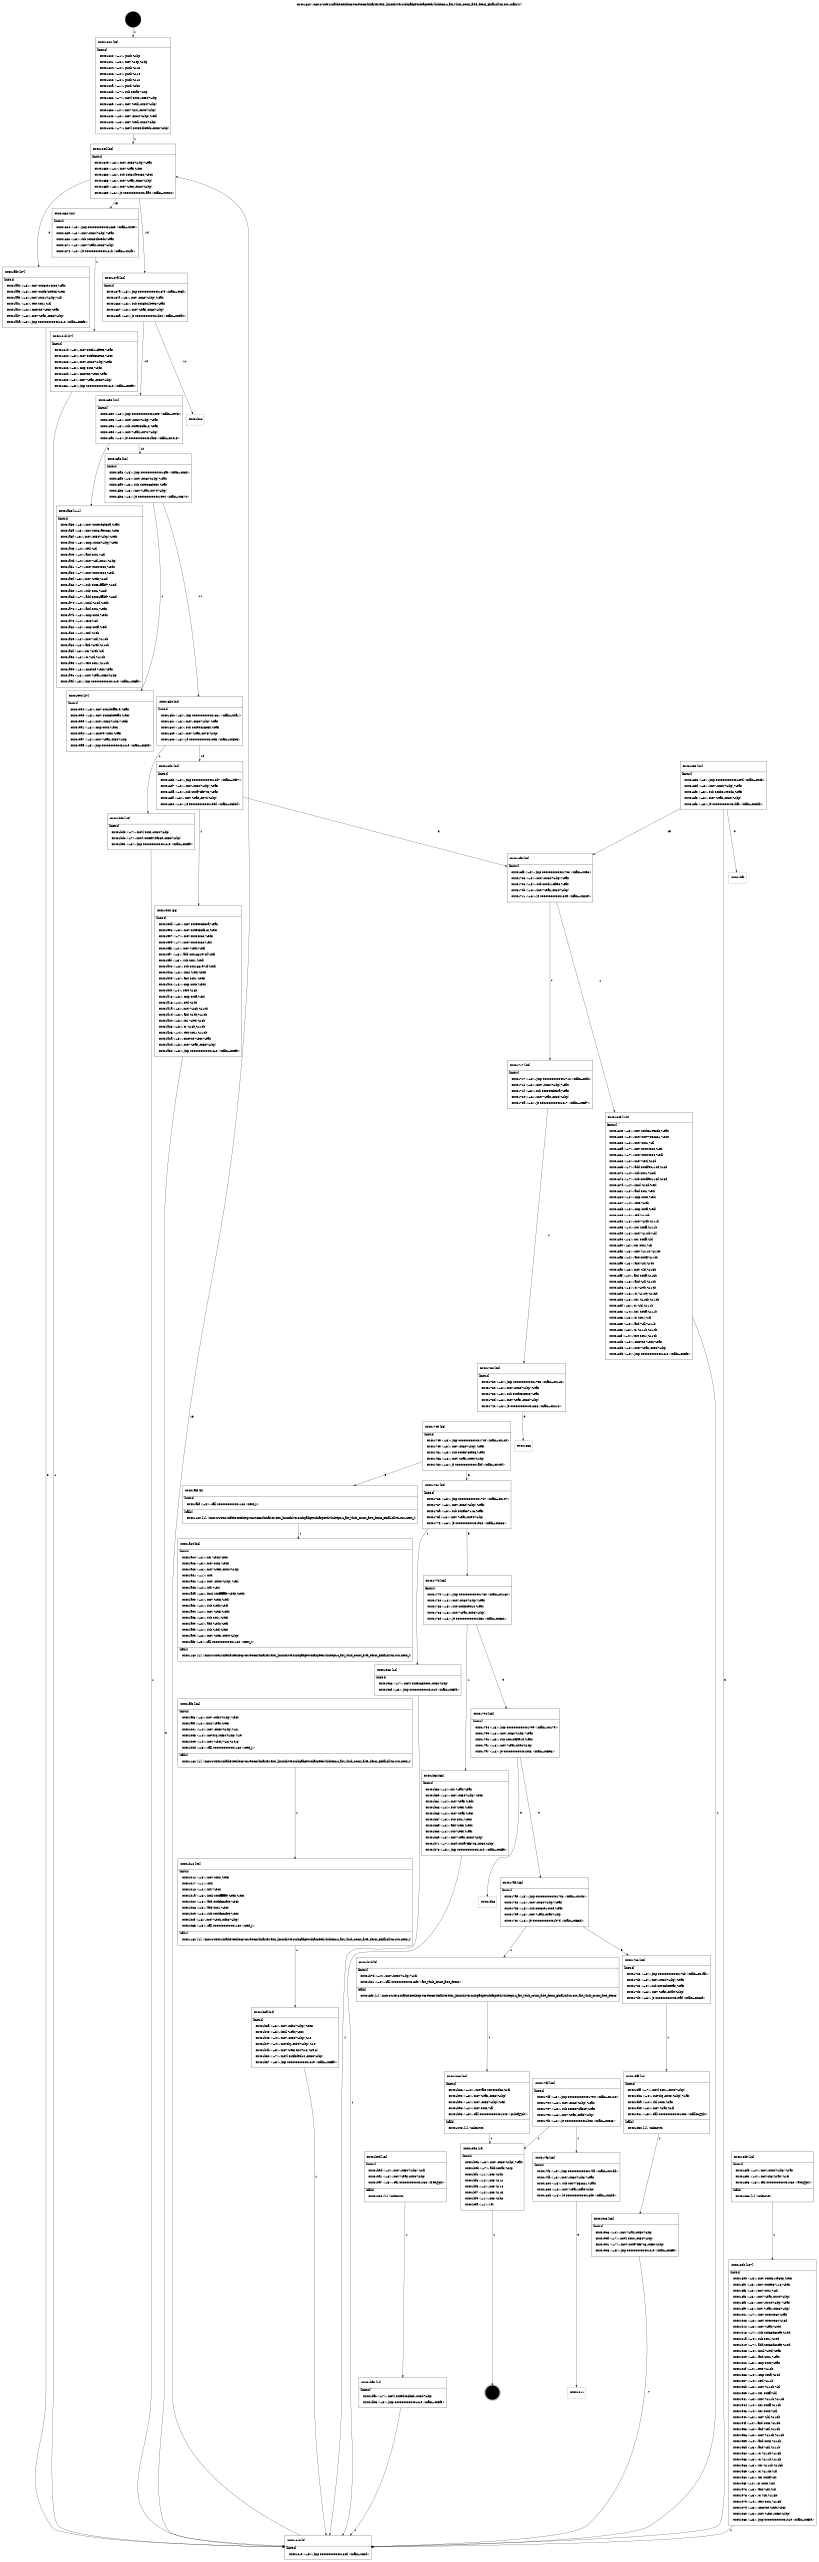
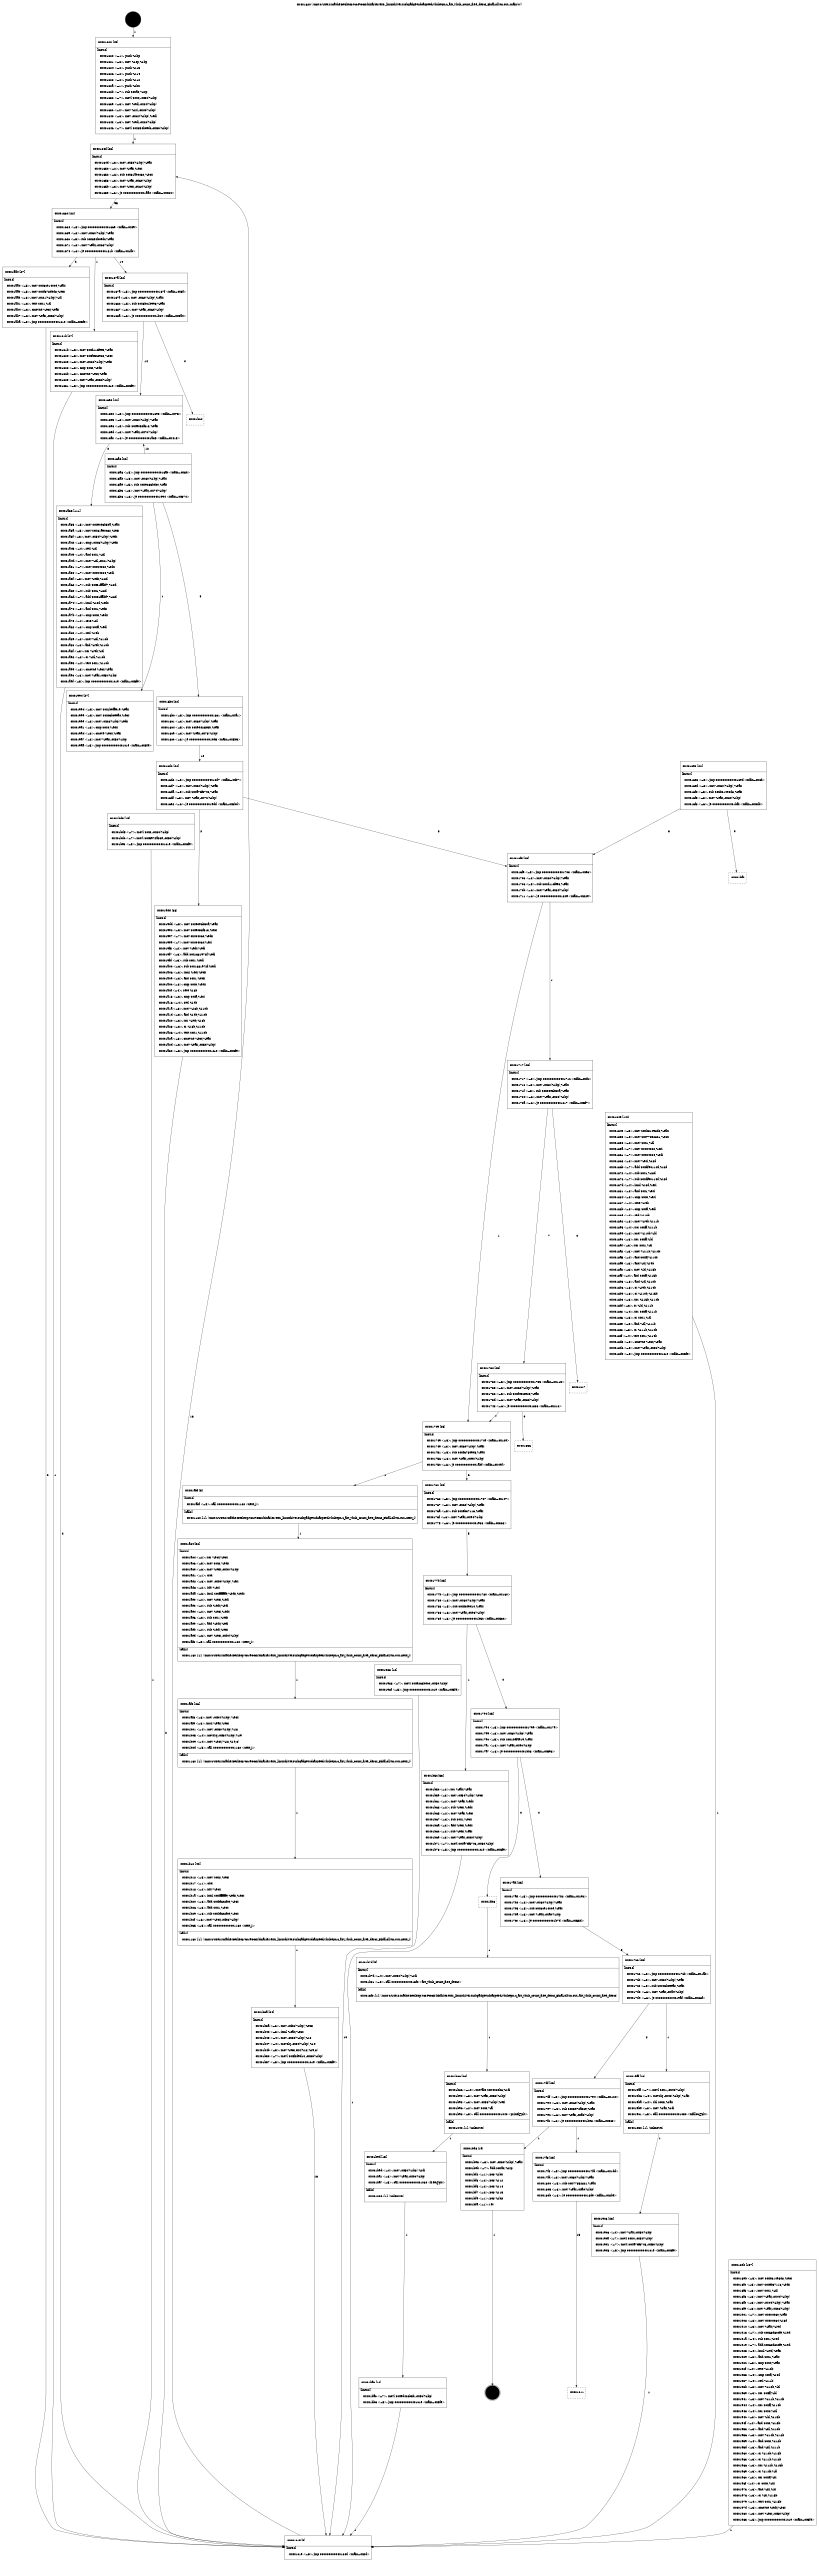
(116, 204) -> (116, 204)
(46, 211) -> (74, 261)
(143, 235) -> (120, 264)
(184, 361) -> (184, 361)
(139, 448) -> (144, 450)
(200, 596) -> (200, 596)
(150, 776) -> none
(201, 832) -> (201, 832)
(669, 832) -> (669, 832)
(585, 1006) -> (491, 1159)
none -> (578, 1387)
none -> (495, 1416)
(385, 1475) -> (385, 1475)
(417, 1594) -> none
none -> (295, 1679)
(723, 1841) -> (61, 1692)
(516, 1941) -> (488, 1931)
(345, 2037) -> (345, 2037)
none -> (622, 2040)
(489, 2138) -> (443, 2142)
(316, 2177) -> (316, 2177)
(772, 2177) -> none
(578, 2235) -> (578, 2235)
(649, 2393) -> (649, 2393)
